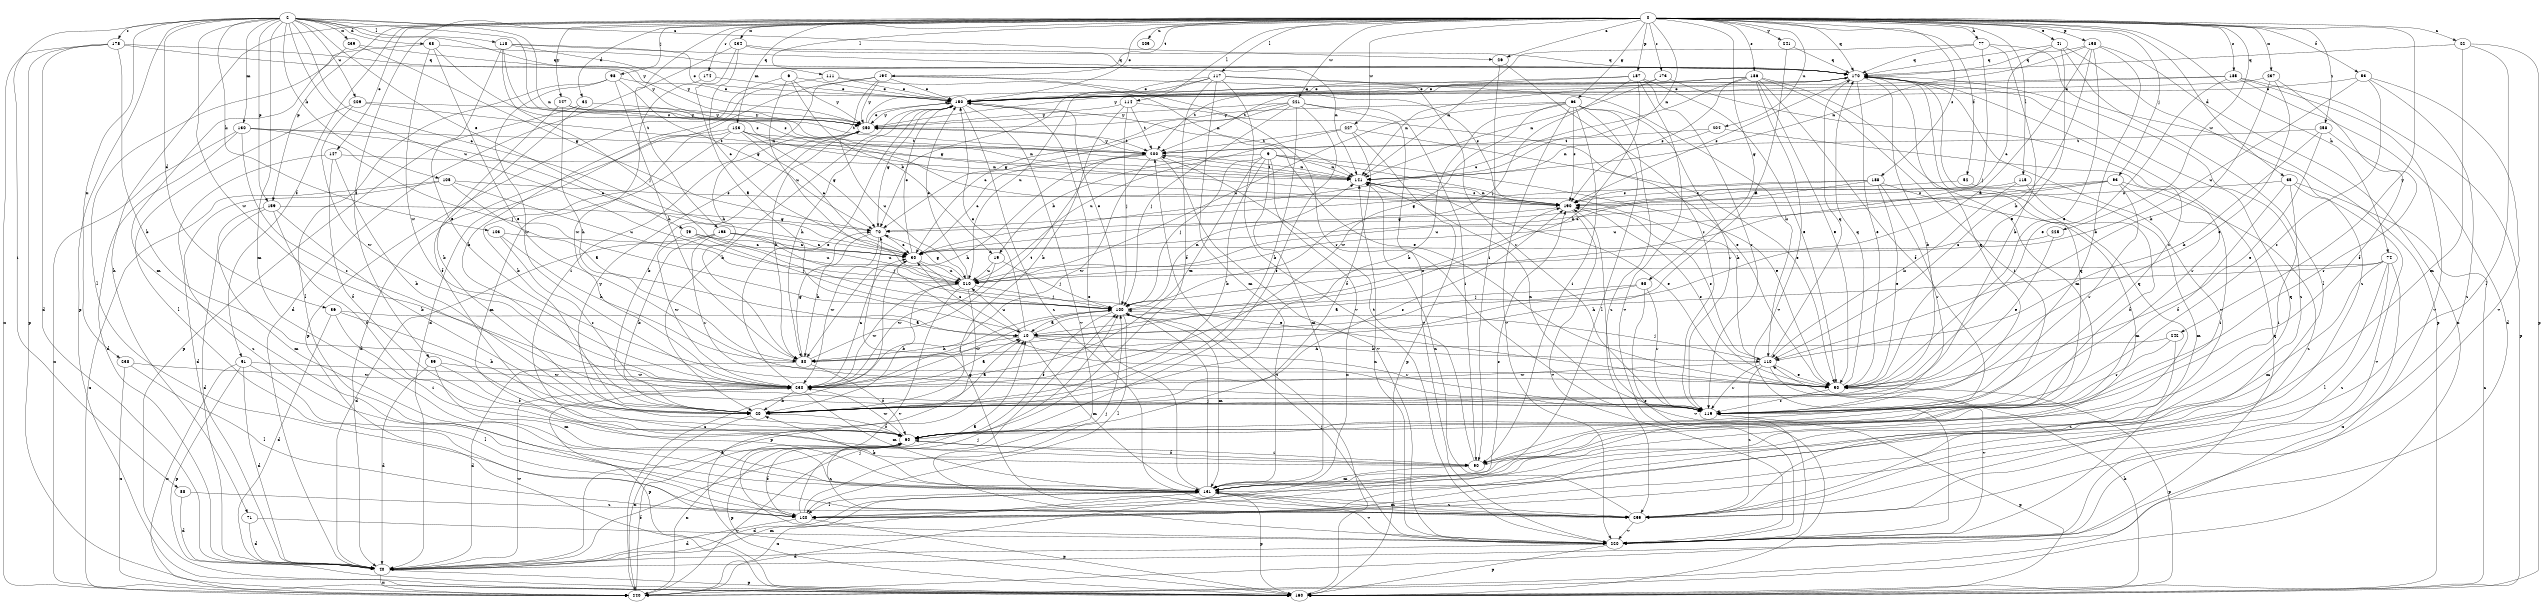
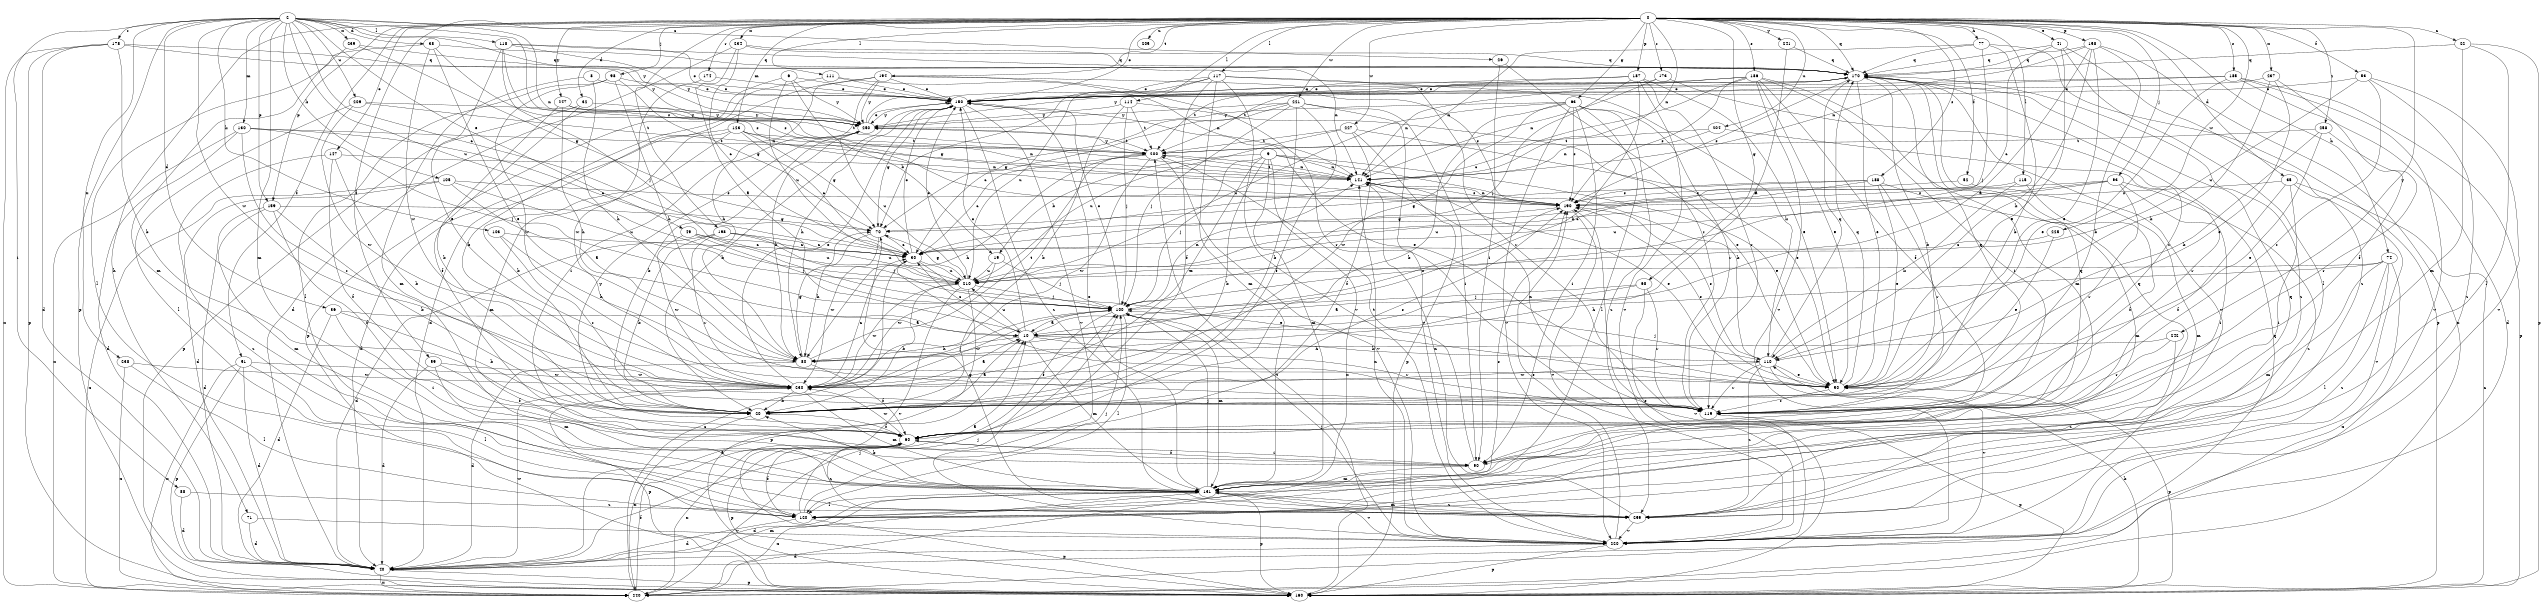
(1575, 37) -> none
none -> (592, 76)
none -> (1540, 383)
